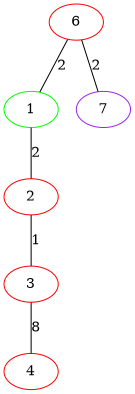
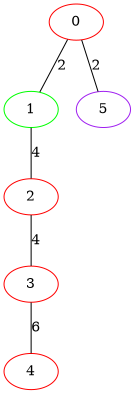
(76, 22) -> (76, 22)
(103, 109) -> (103, 109)
(36, 153) -> (36, 153)
(36, 240) -> (36, 240)
(36, 328) -> (36, 328)
